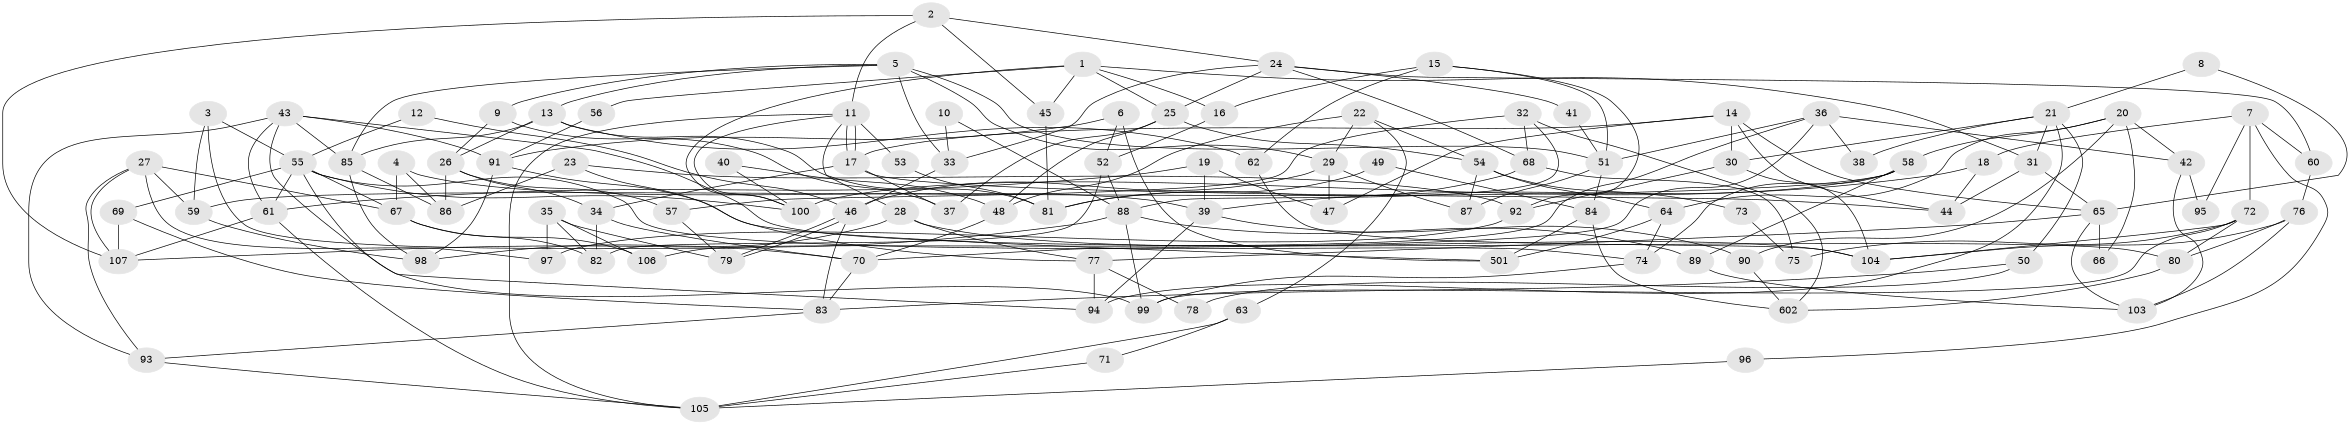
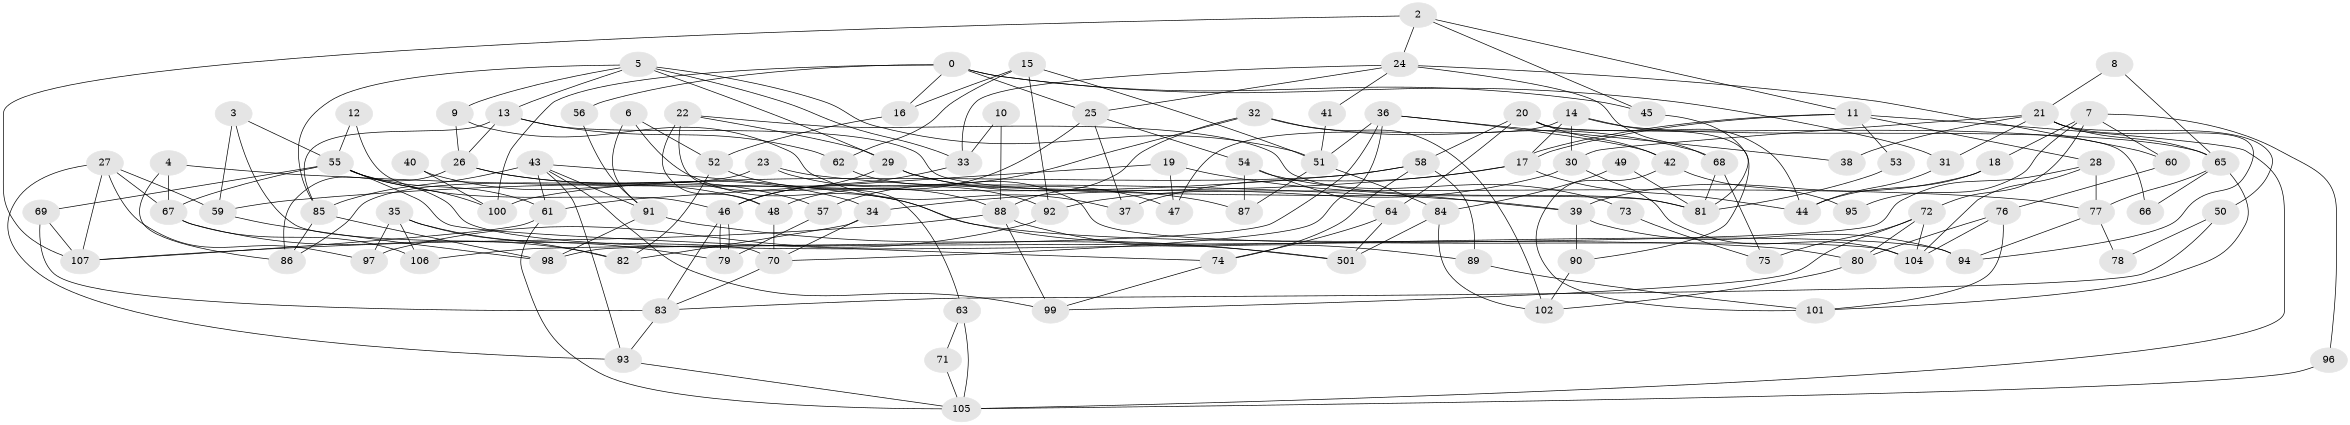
(1083, 64) -> (952, 64)
(1420, 138) -> (1272, 153)
(697, 153) -> none
(2066, 188) -> (2130, 138)
(1788, 311) -> (1544, 311)
(2137, 311) -> (1815, 311)
